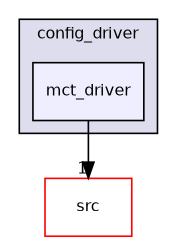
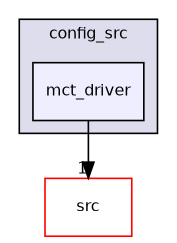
(88, 35) -> (88, 35)
